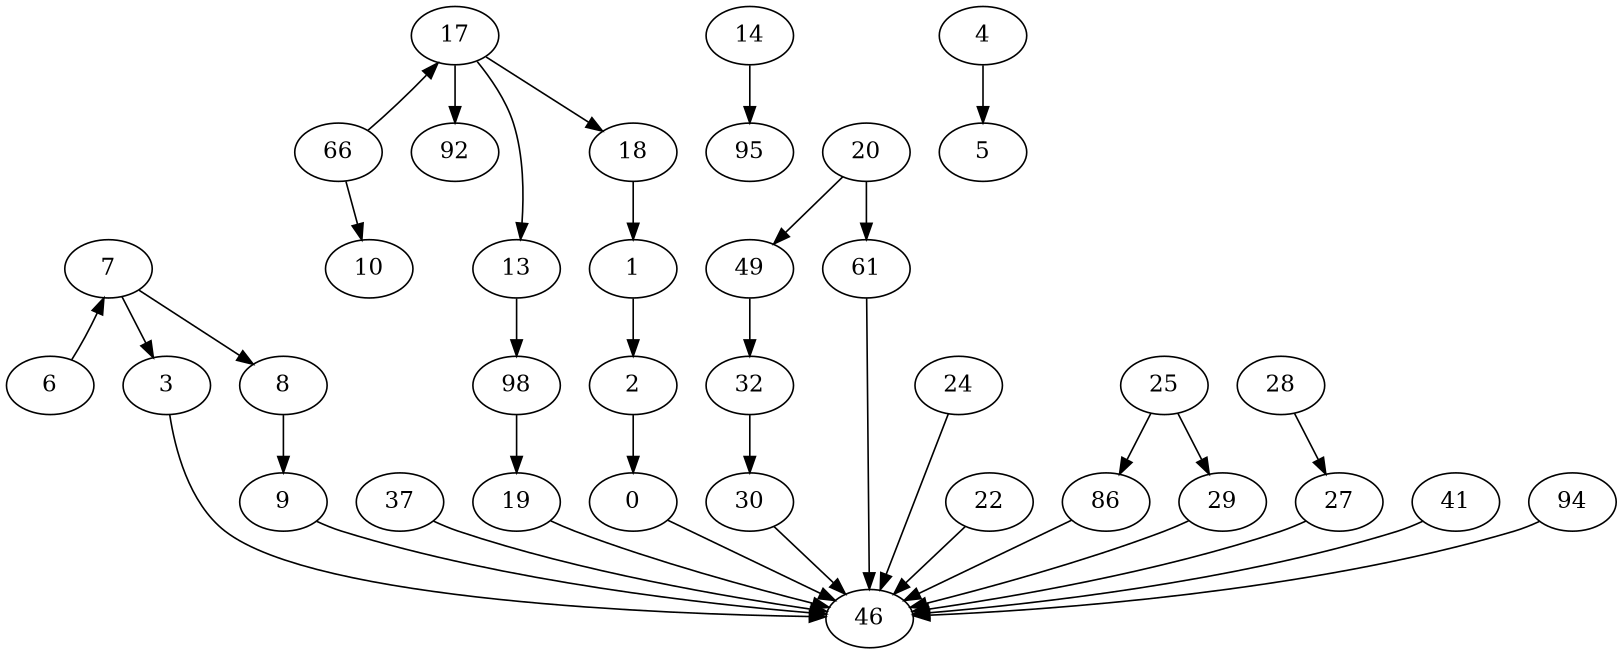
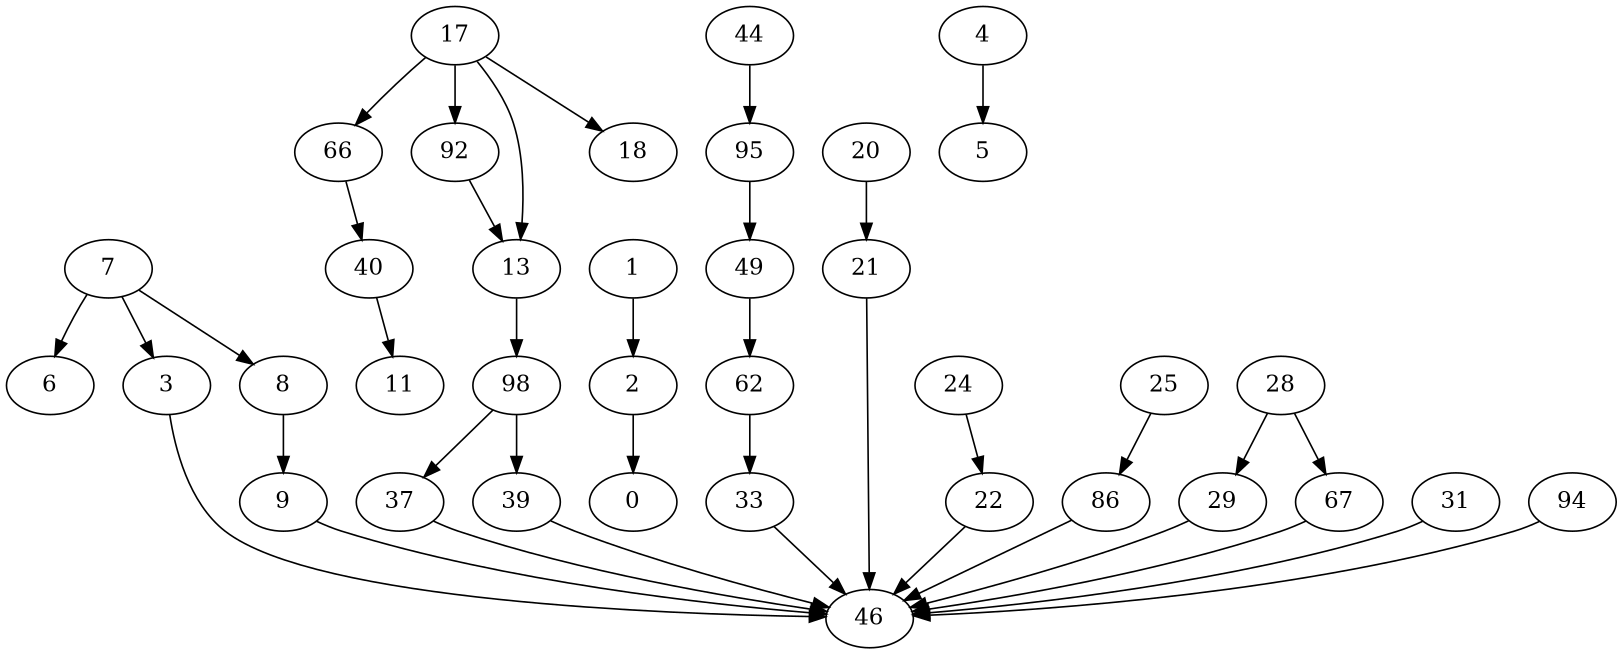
(750, 36) -> (750, 36)
(398, 103) -> (396, 84)
none -> (482, 203)
(633, 203) -> none
(814, 205) -> (750, 203)
(369, 269) -> (369, 269)
(866, 269) -> (866, 269)
(85, 337) -> (74, 317)
none -> (400, 385)
(750, 385) -> (750, 385)
(1190, 436) -> (1256, 436)
none -> (464, 438)
(917, 494) -> (972, 436)
(517, 502) -> (517, 502)
(750, 502) -> (750, 502)
(1339, 502) -> (1339, 502)
(1456, 502) -> (1456, 502)
(744, 557) -> none
